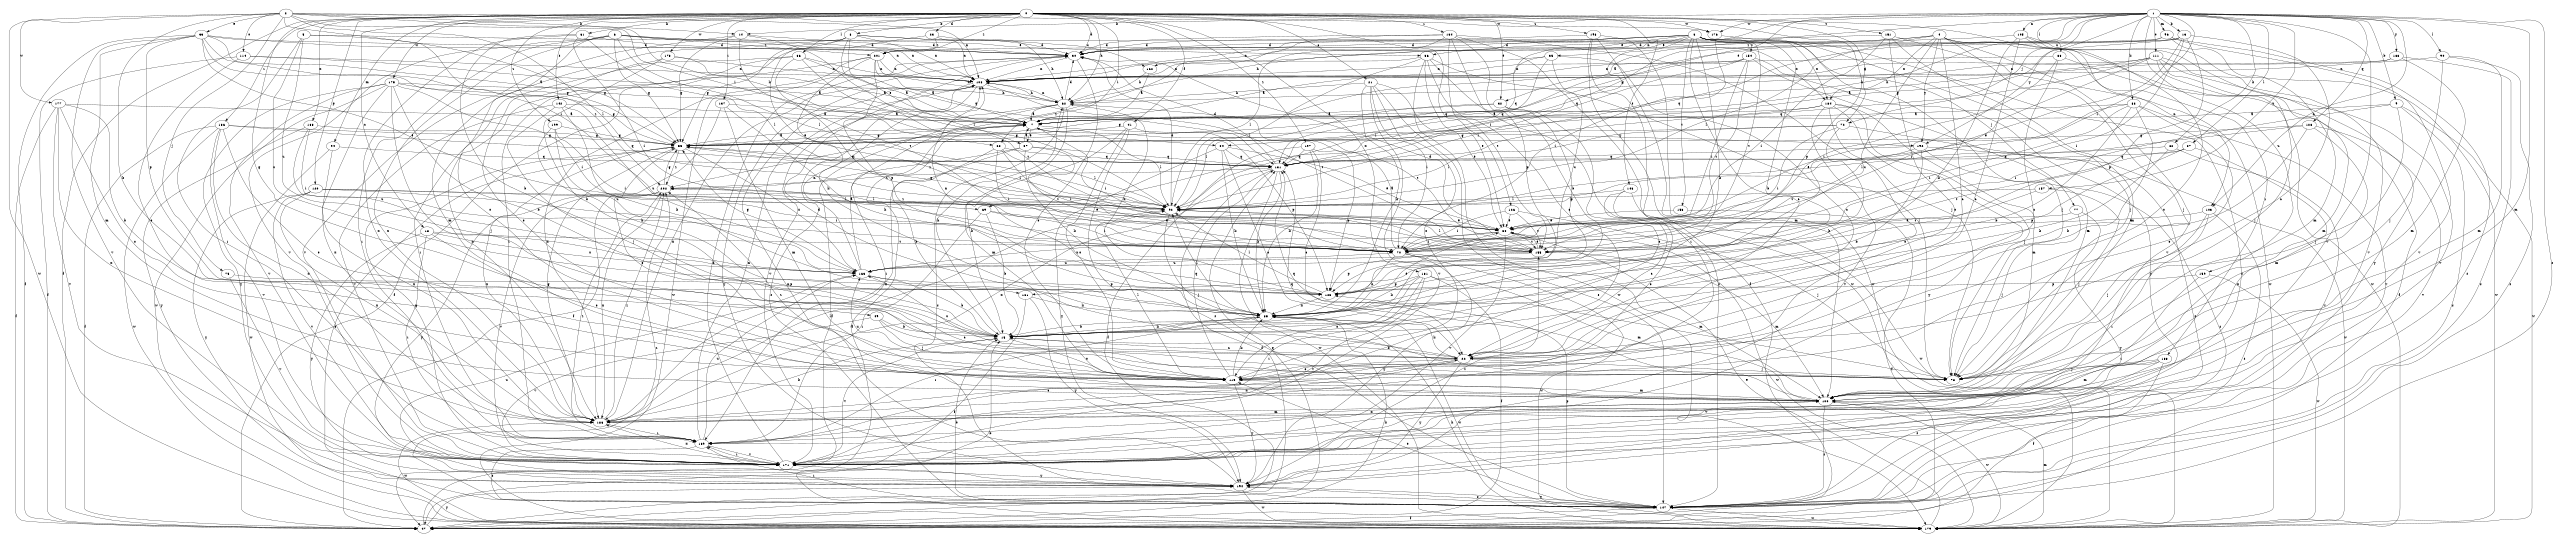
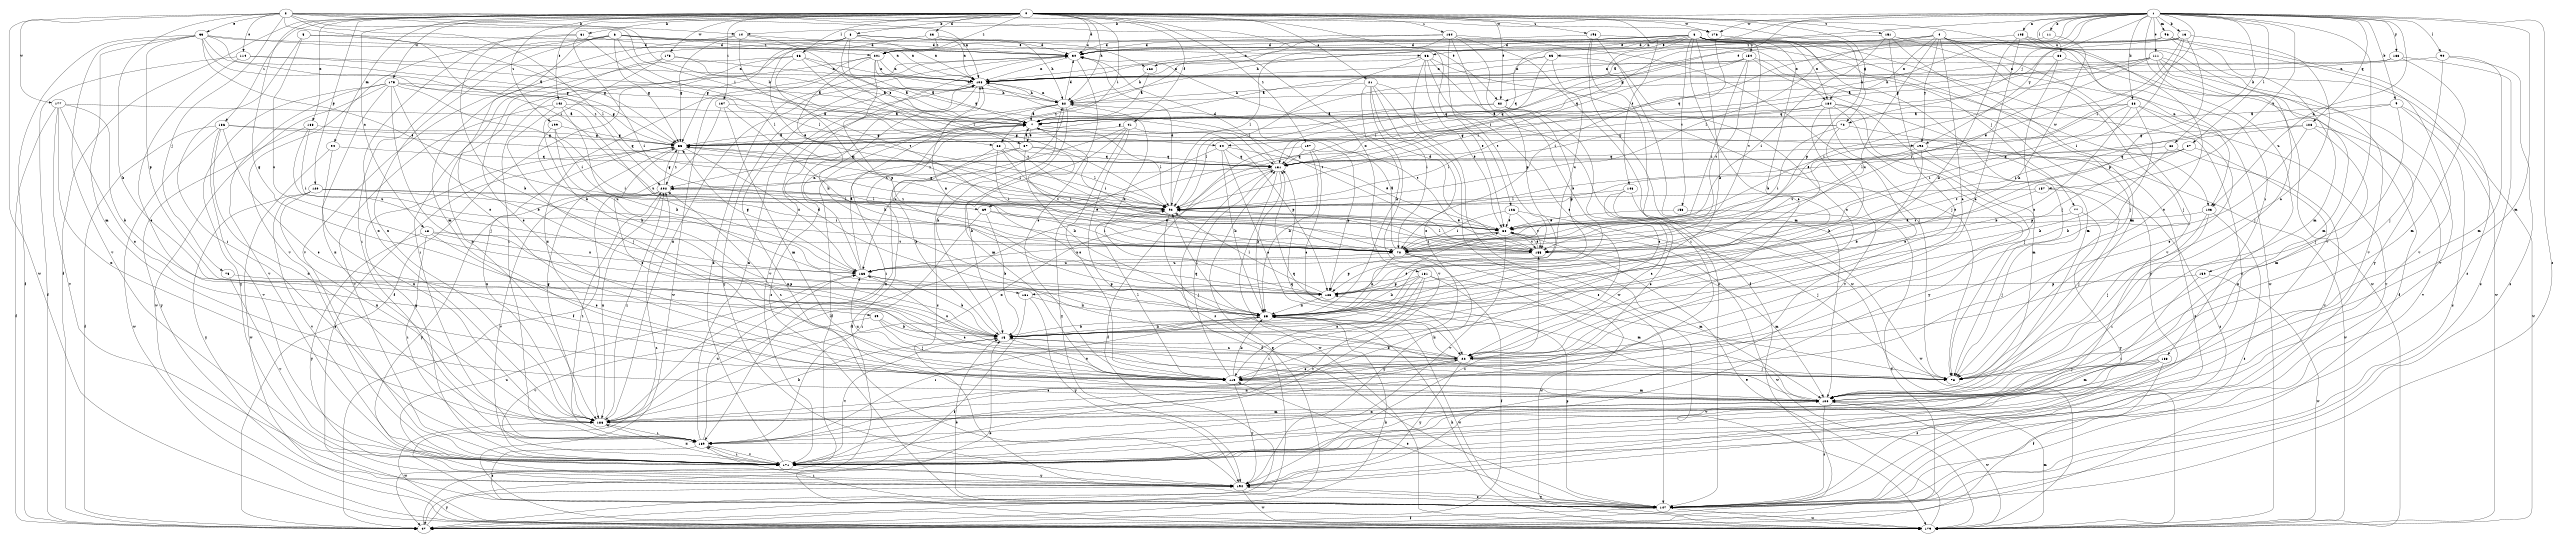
none -> (873, 20)
none -> (2049, 35)
(473, 232) -> (987, 170)
(1893, 352) -> (1901, 81)
